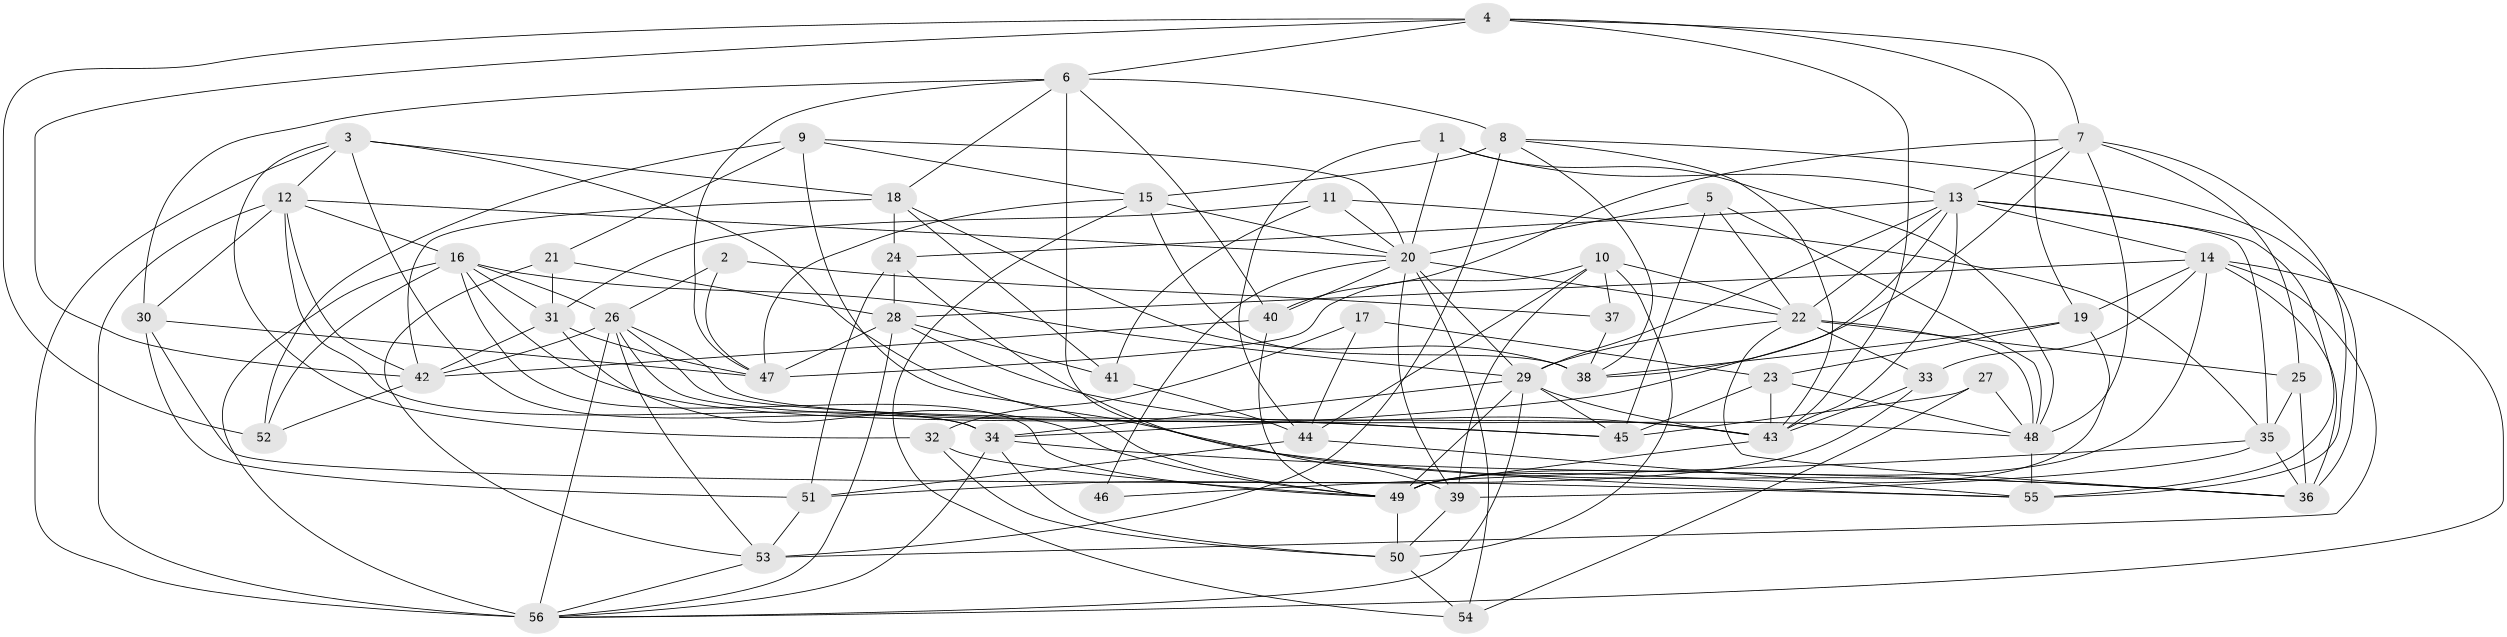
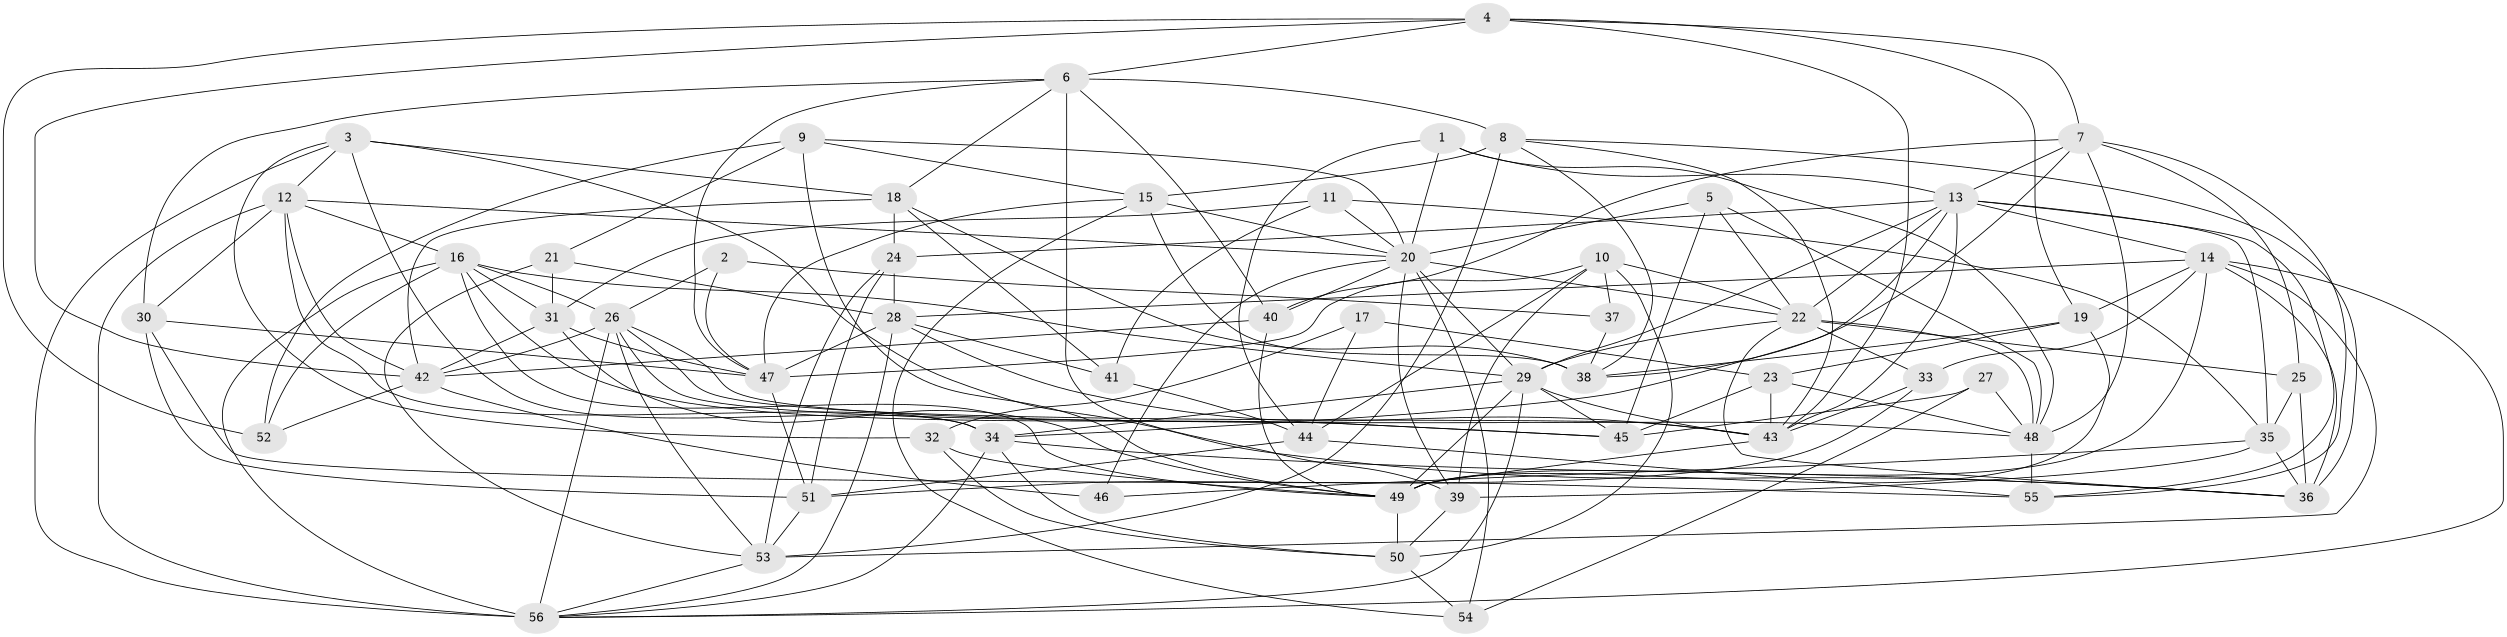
none -> (786, 432)
none -> (757, 457)
(1433, 471) -> (803, 397)
